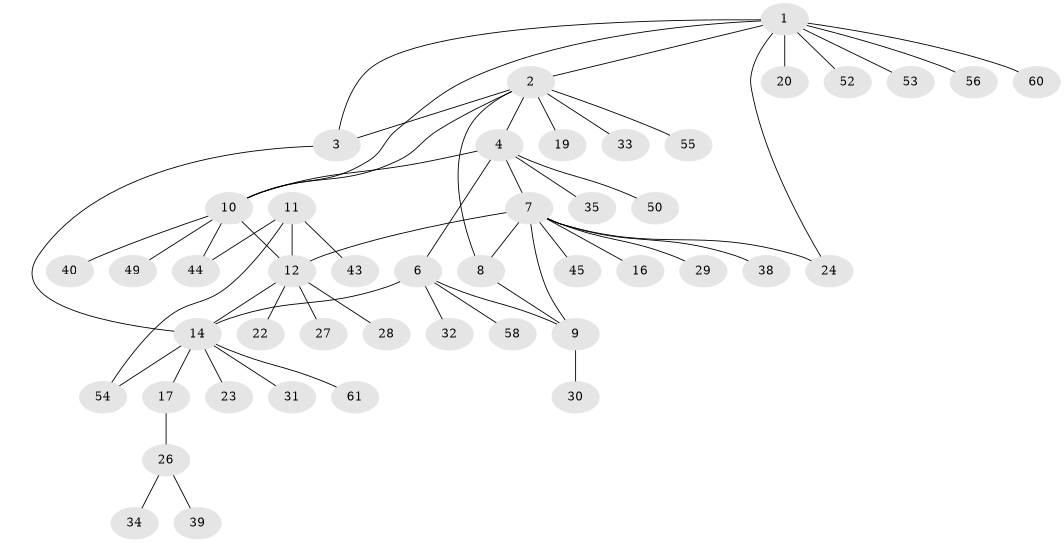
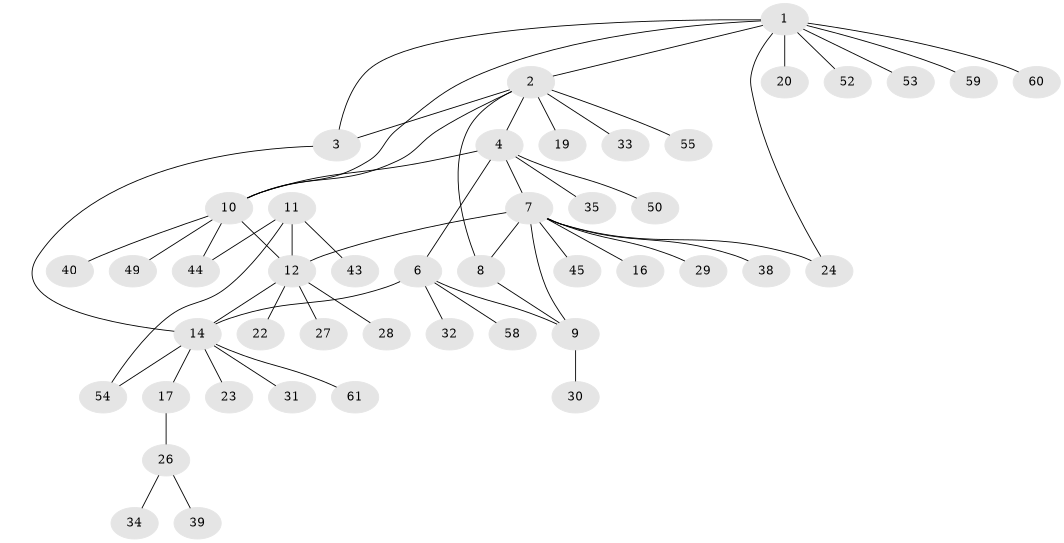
(974, 82) -> (974, 82)
